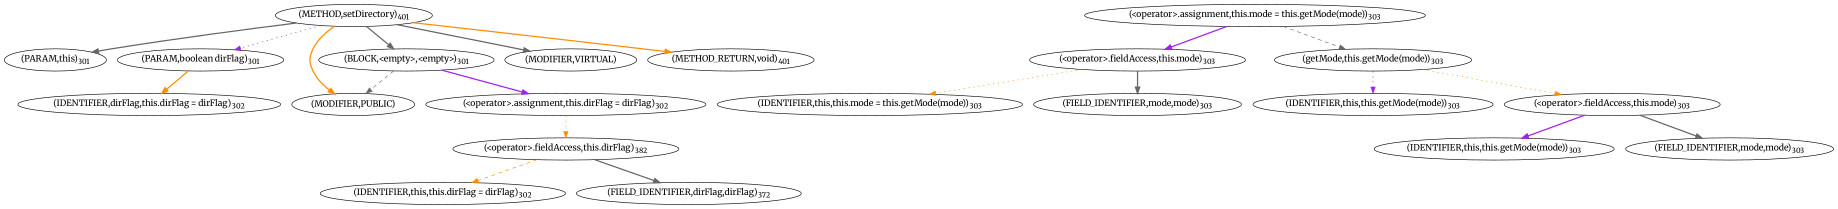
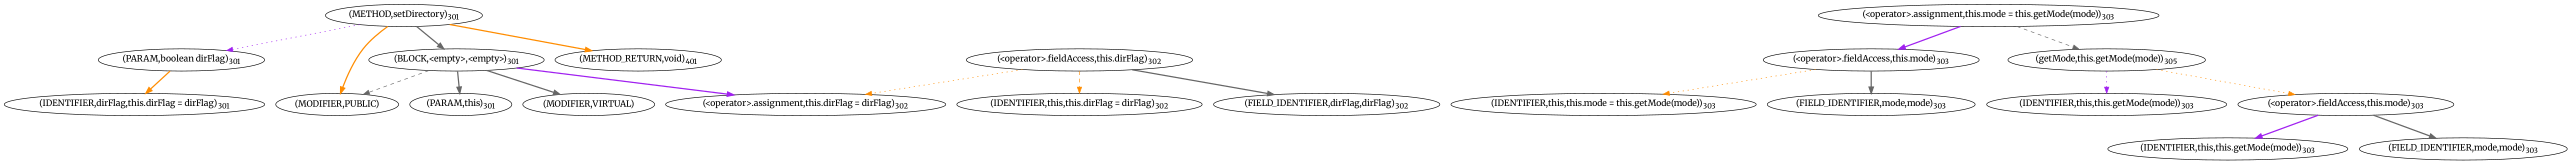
(403, 15) -> (453, 15)
(197, 36) -> (458, 79)
(460, 37) -> (520, 81)
(1437, 59) -> (2171, 59)
(239, 104) -> (224, 104)
(566, 124) -> (947, 81)
(641, 148) -> (1155, 59)
(764, 193) -> (1402, 104)
